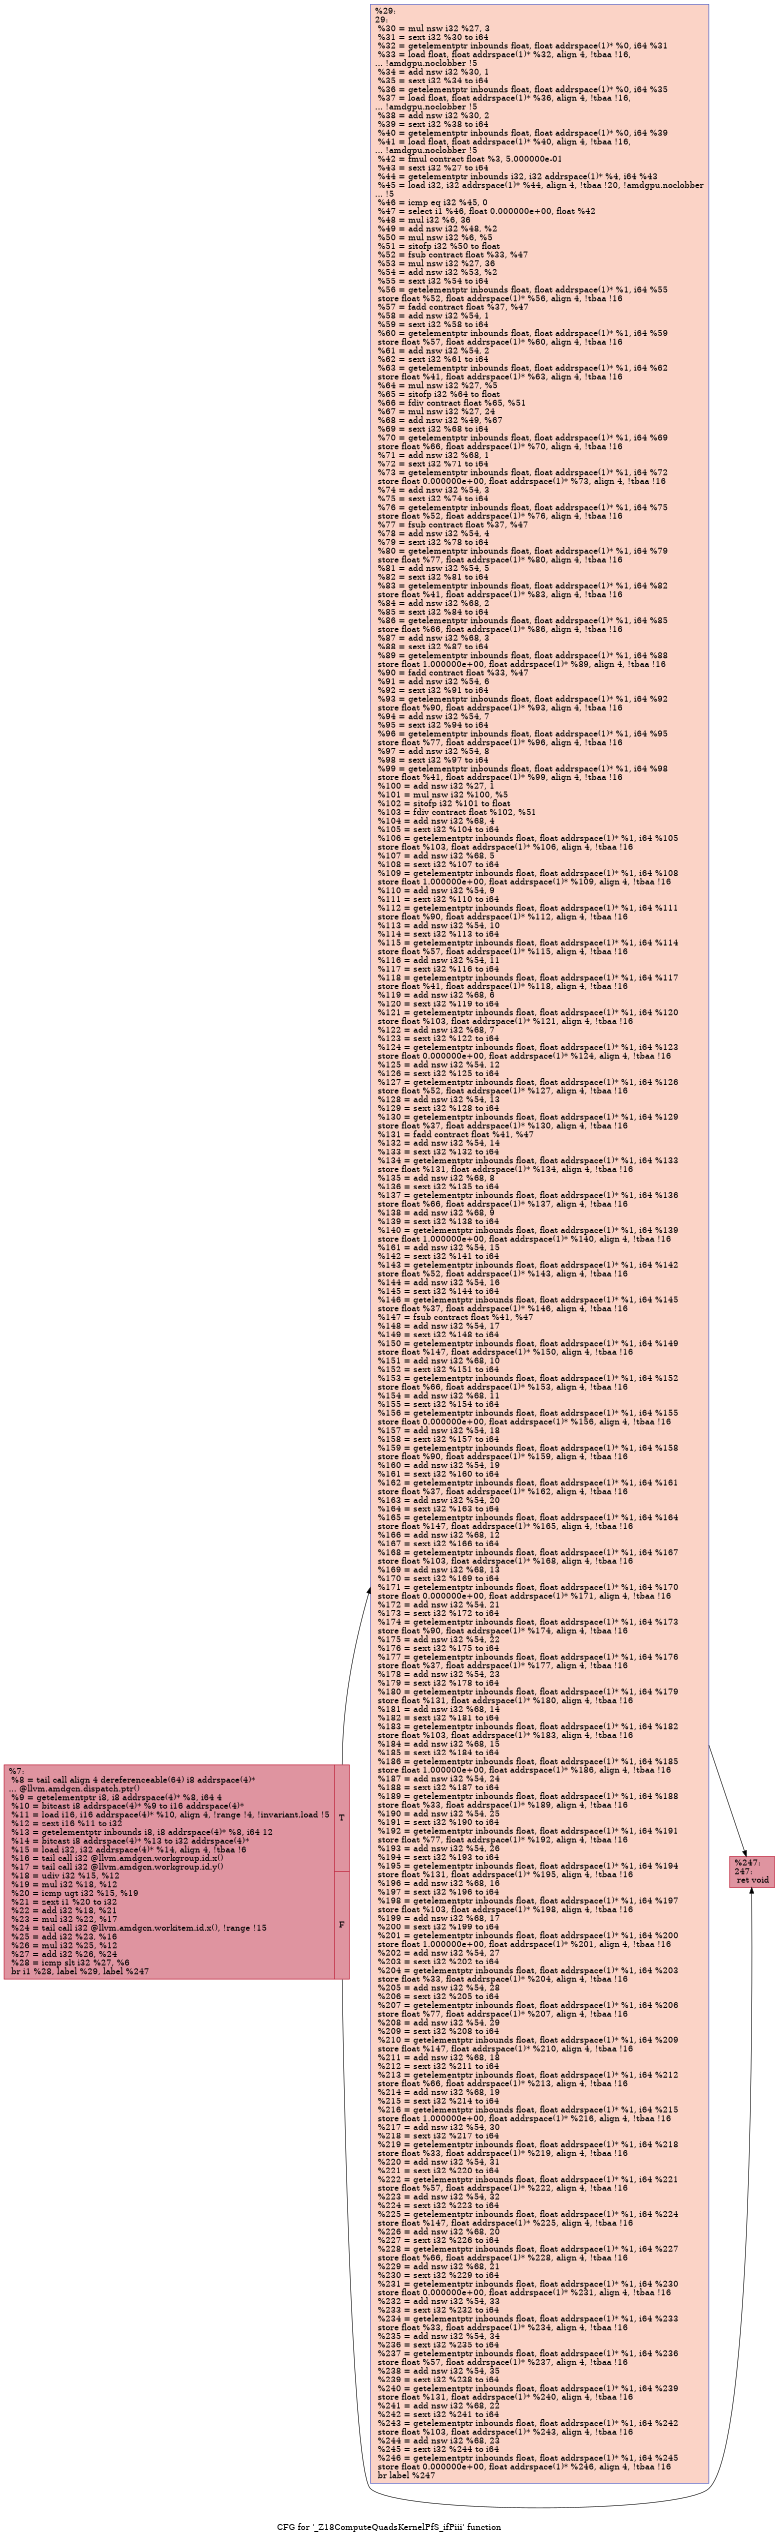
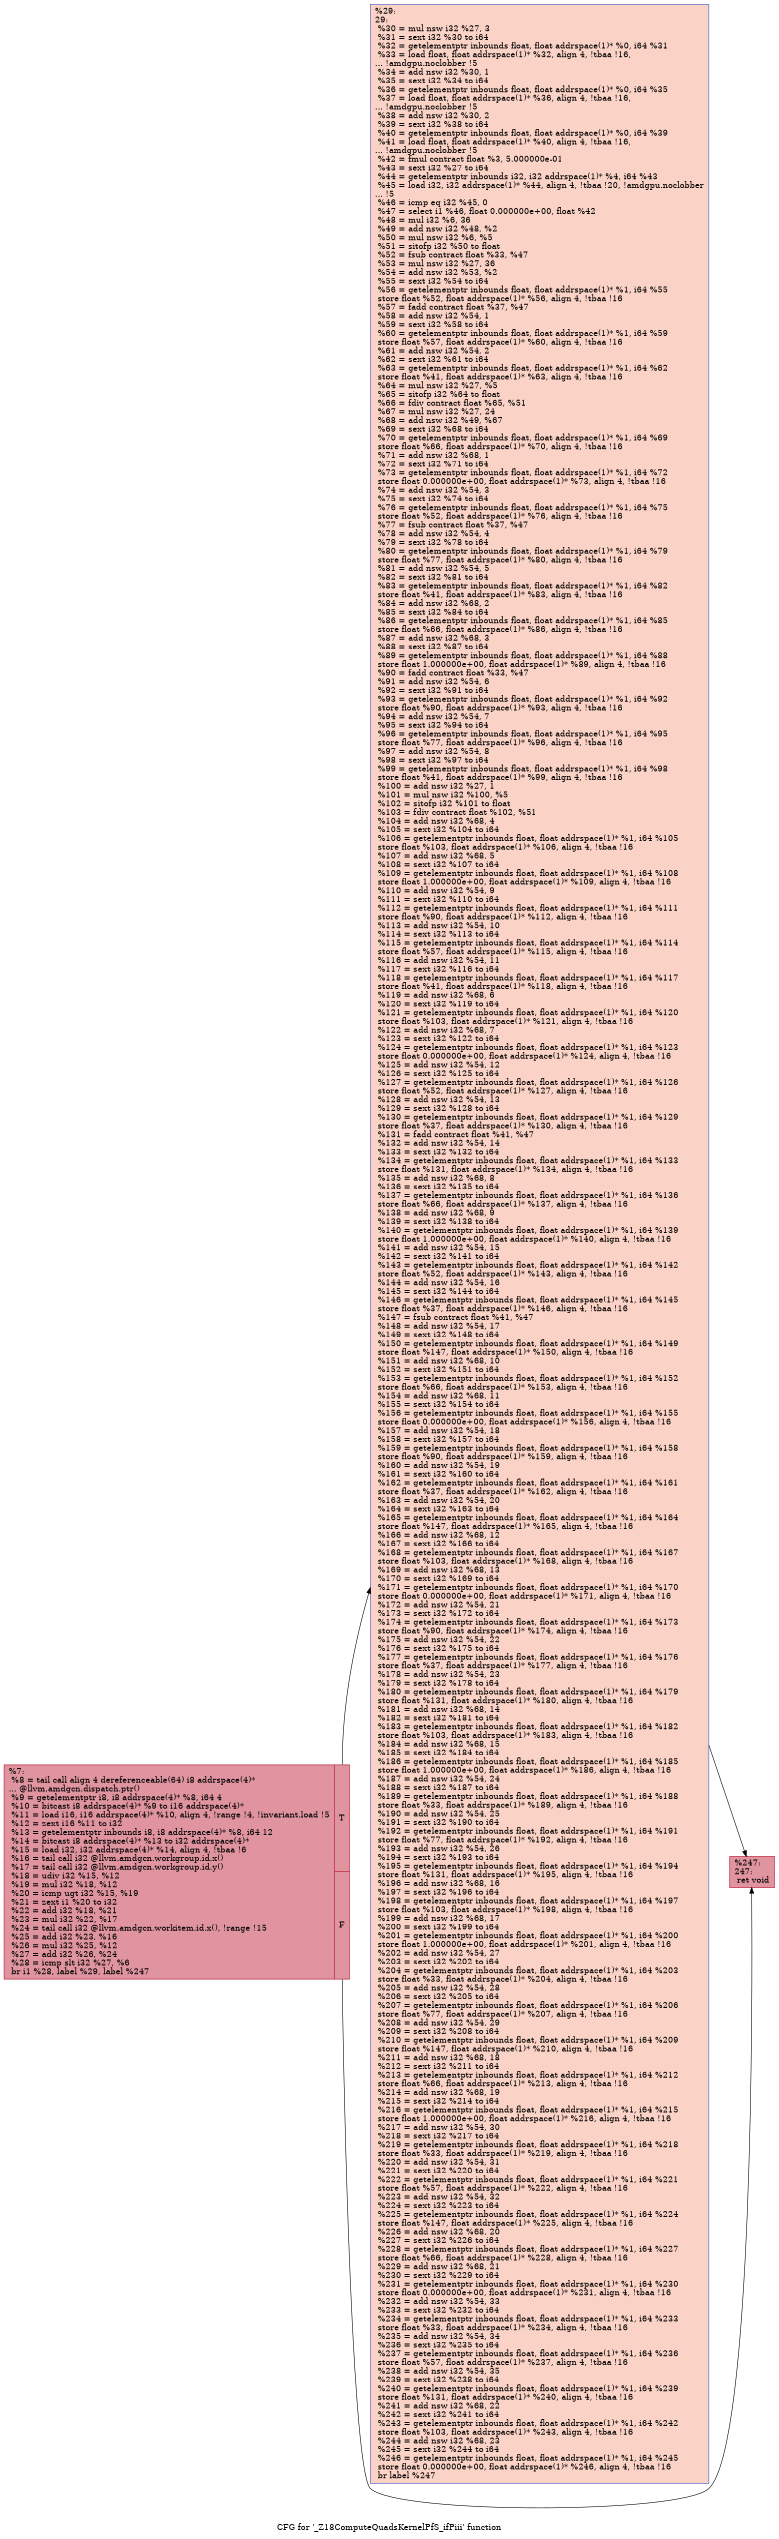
(438, 1248) -> (438, 1248)
